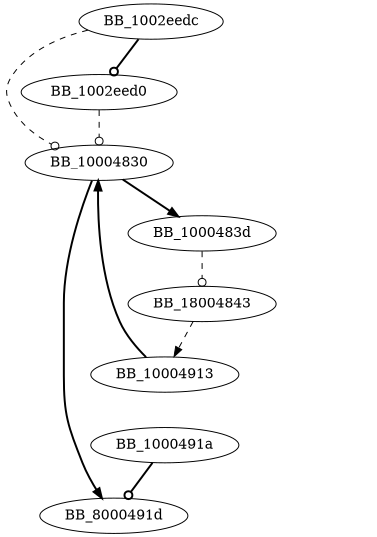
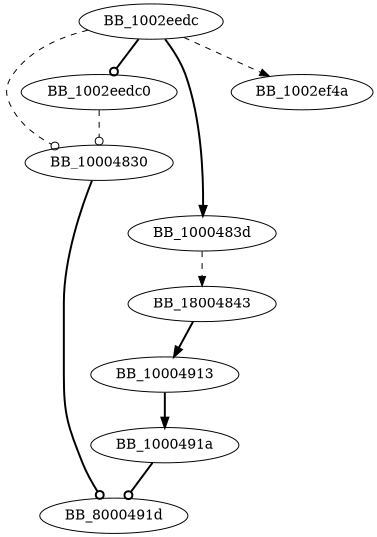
(99, 92) -> (99, 92)
none -> (302, 92)
(146, 195) -> (197, 119)
(202, 265) -> (202, 265)
(106, 279) -> (165, 405)
(186, 335) -> (186, 335)
(64, 337) -> (64, 337)
